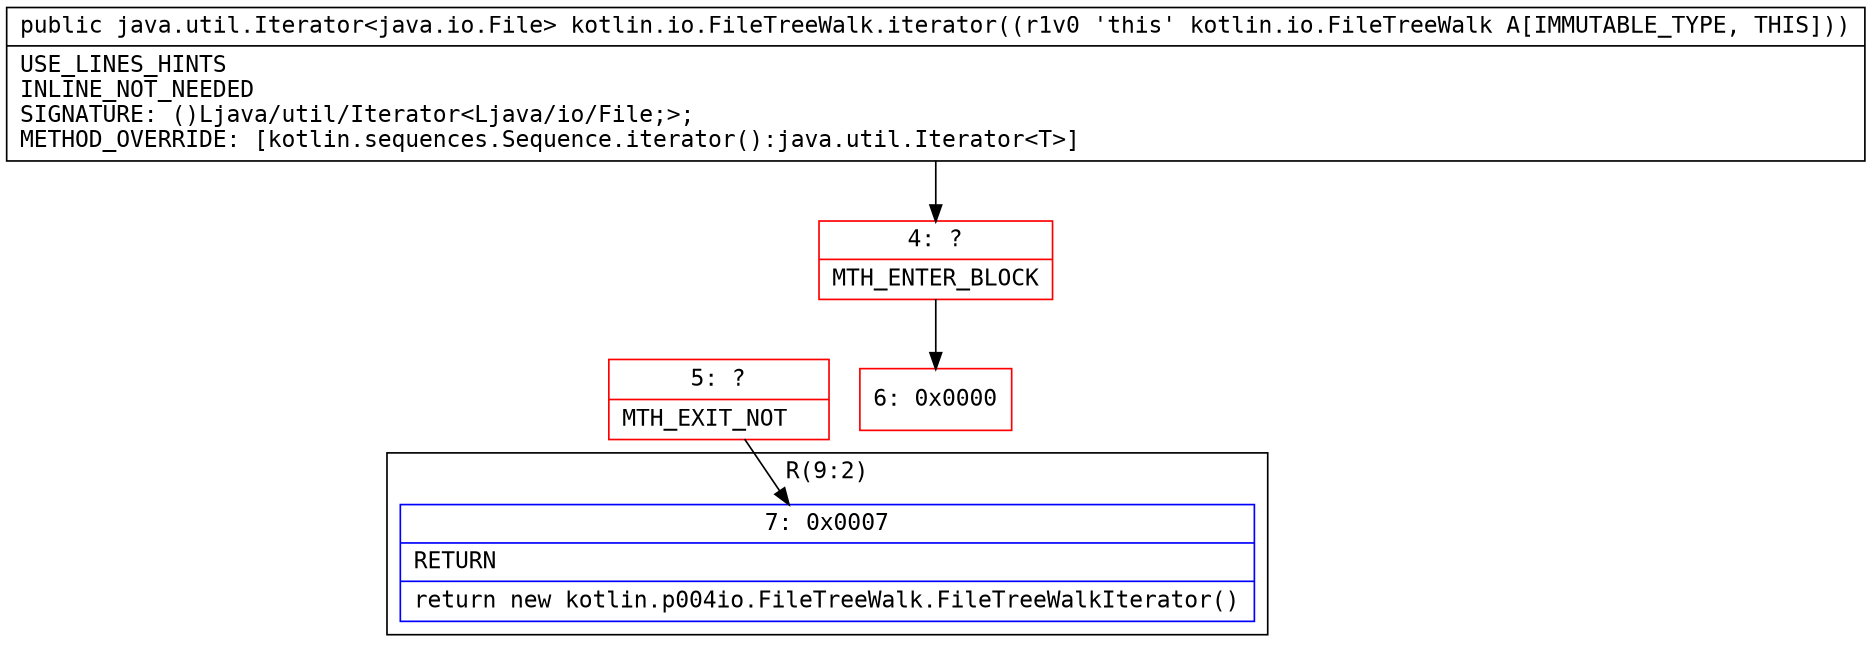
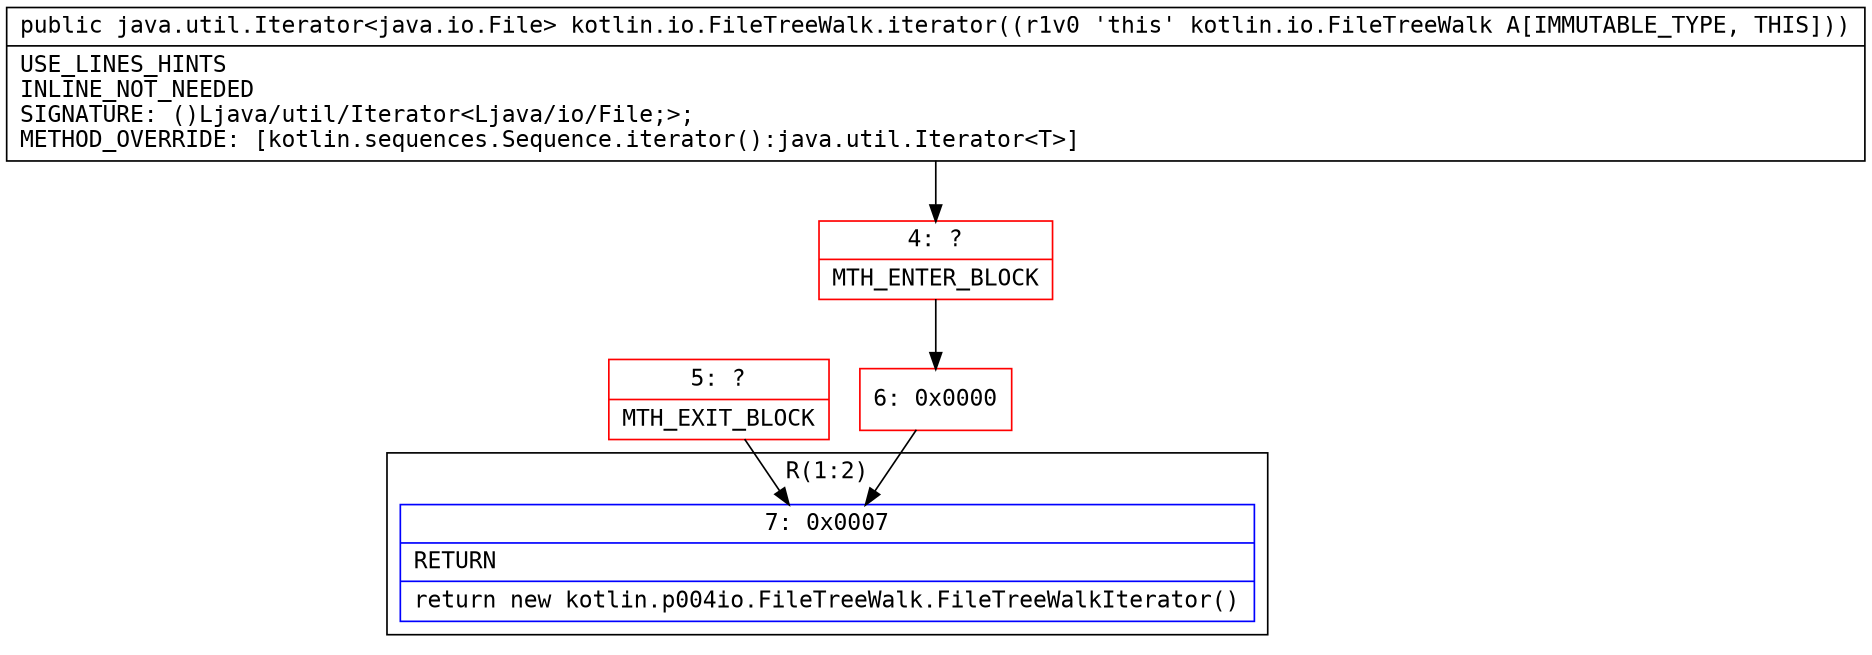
(706, 419) -> (719, 419)
none -> (894, 463)
(827, 472) -> (827, 472)
